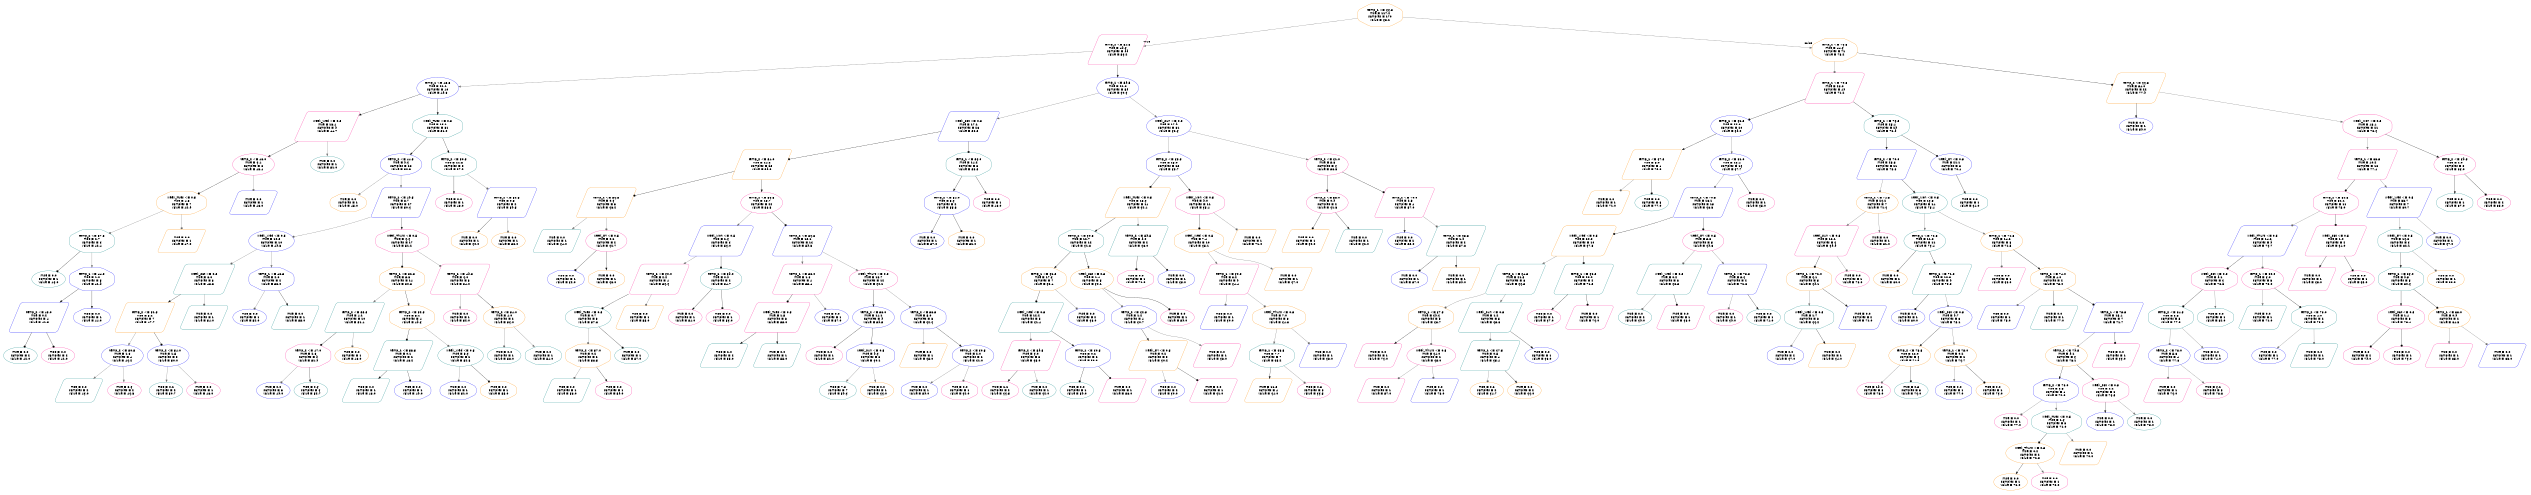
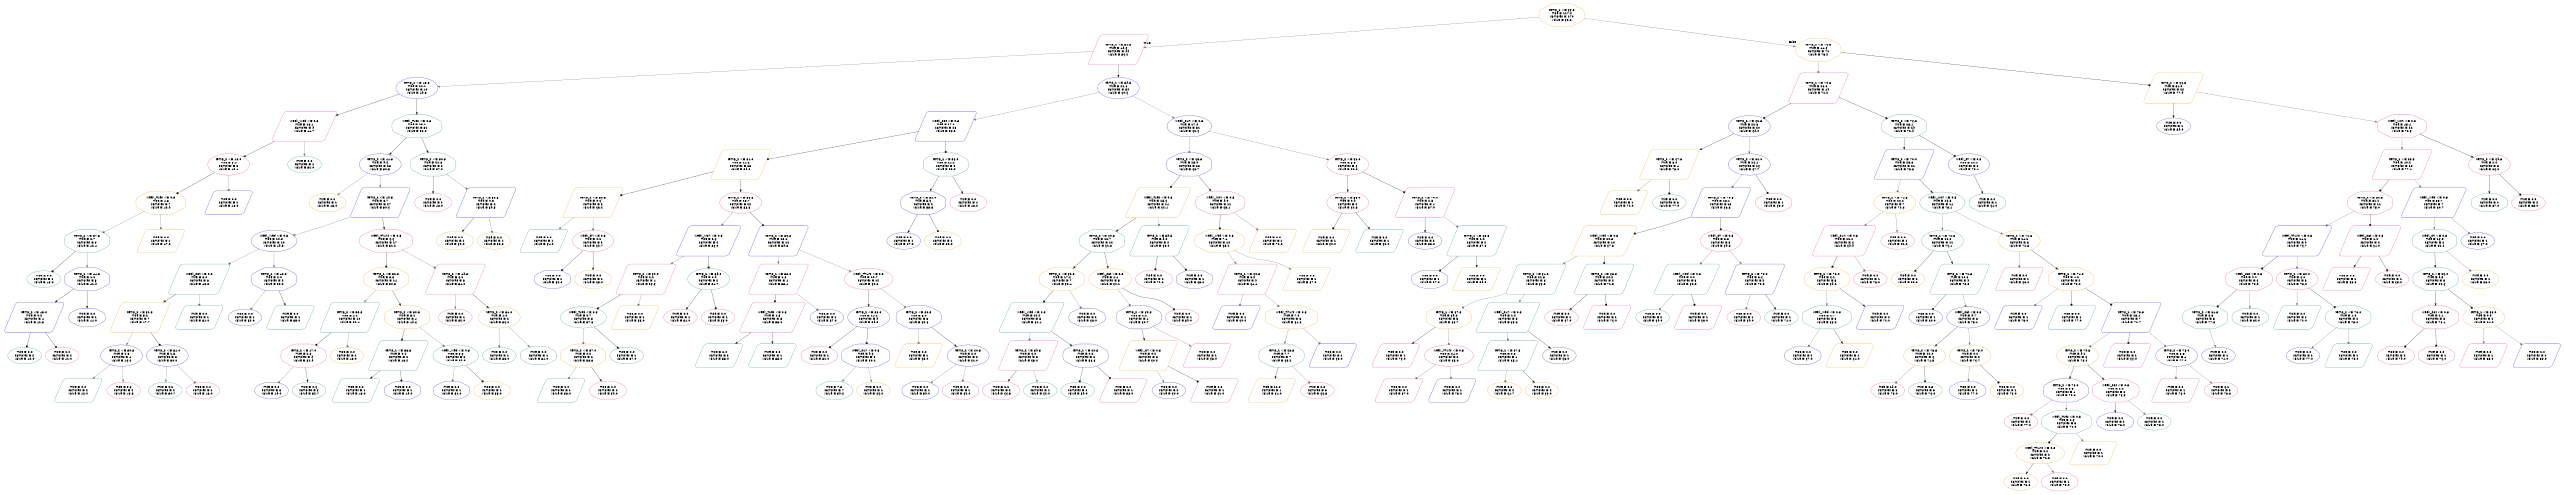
(2170, 336) -> (2157, 339)
